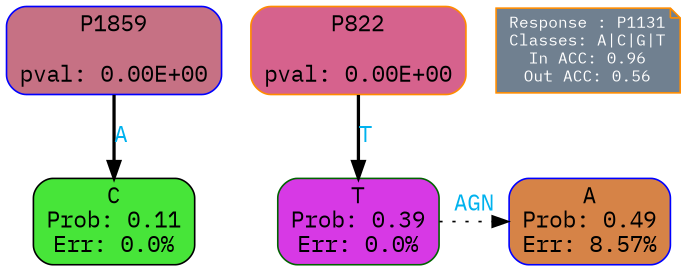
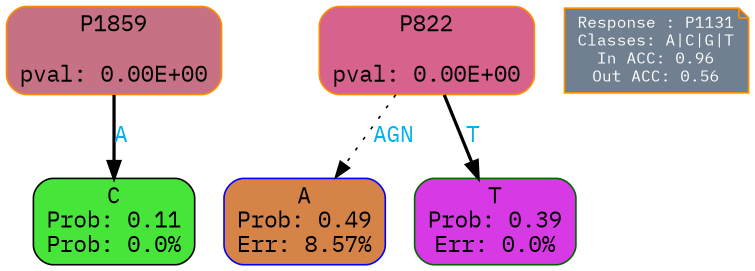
(114, 51) -> (114, 51)
(114, 222) -> (114, 222)
(466, 222) -> (370, 130)
